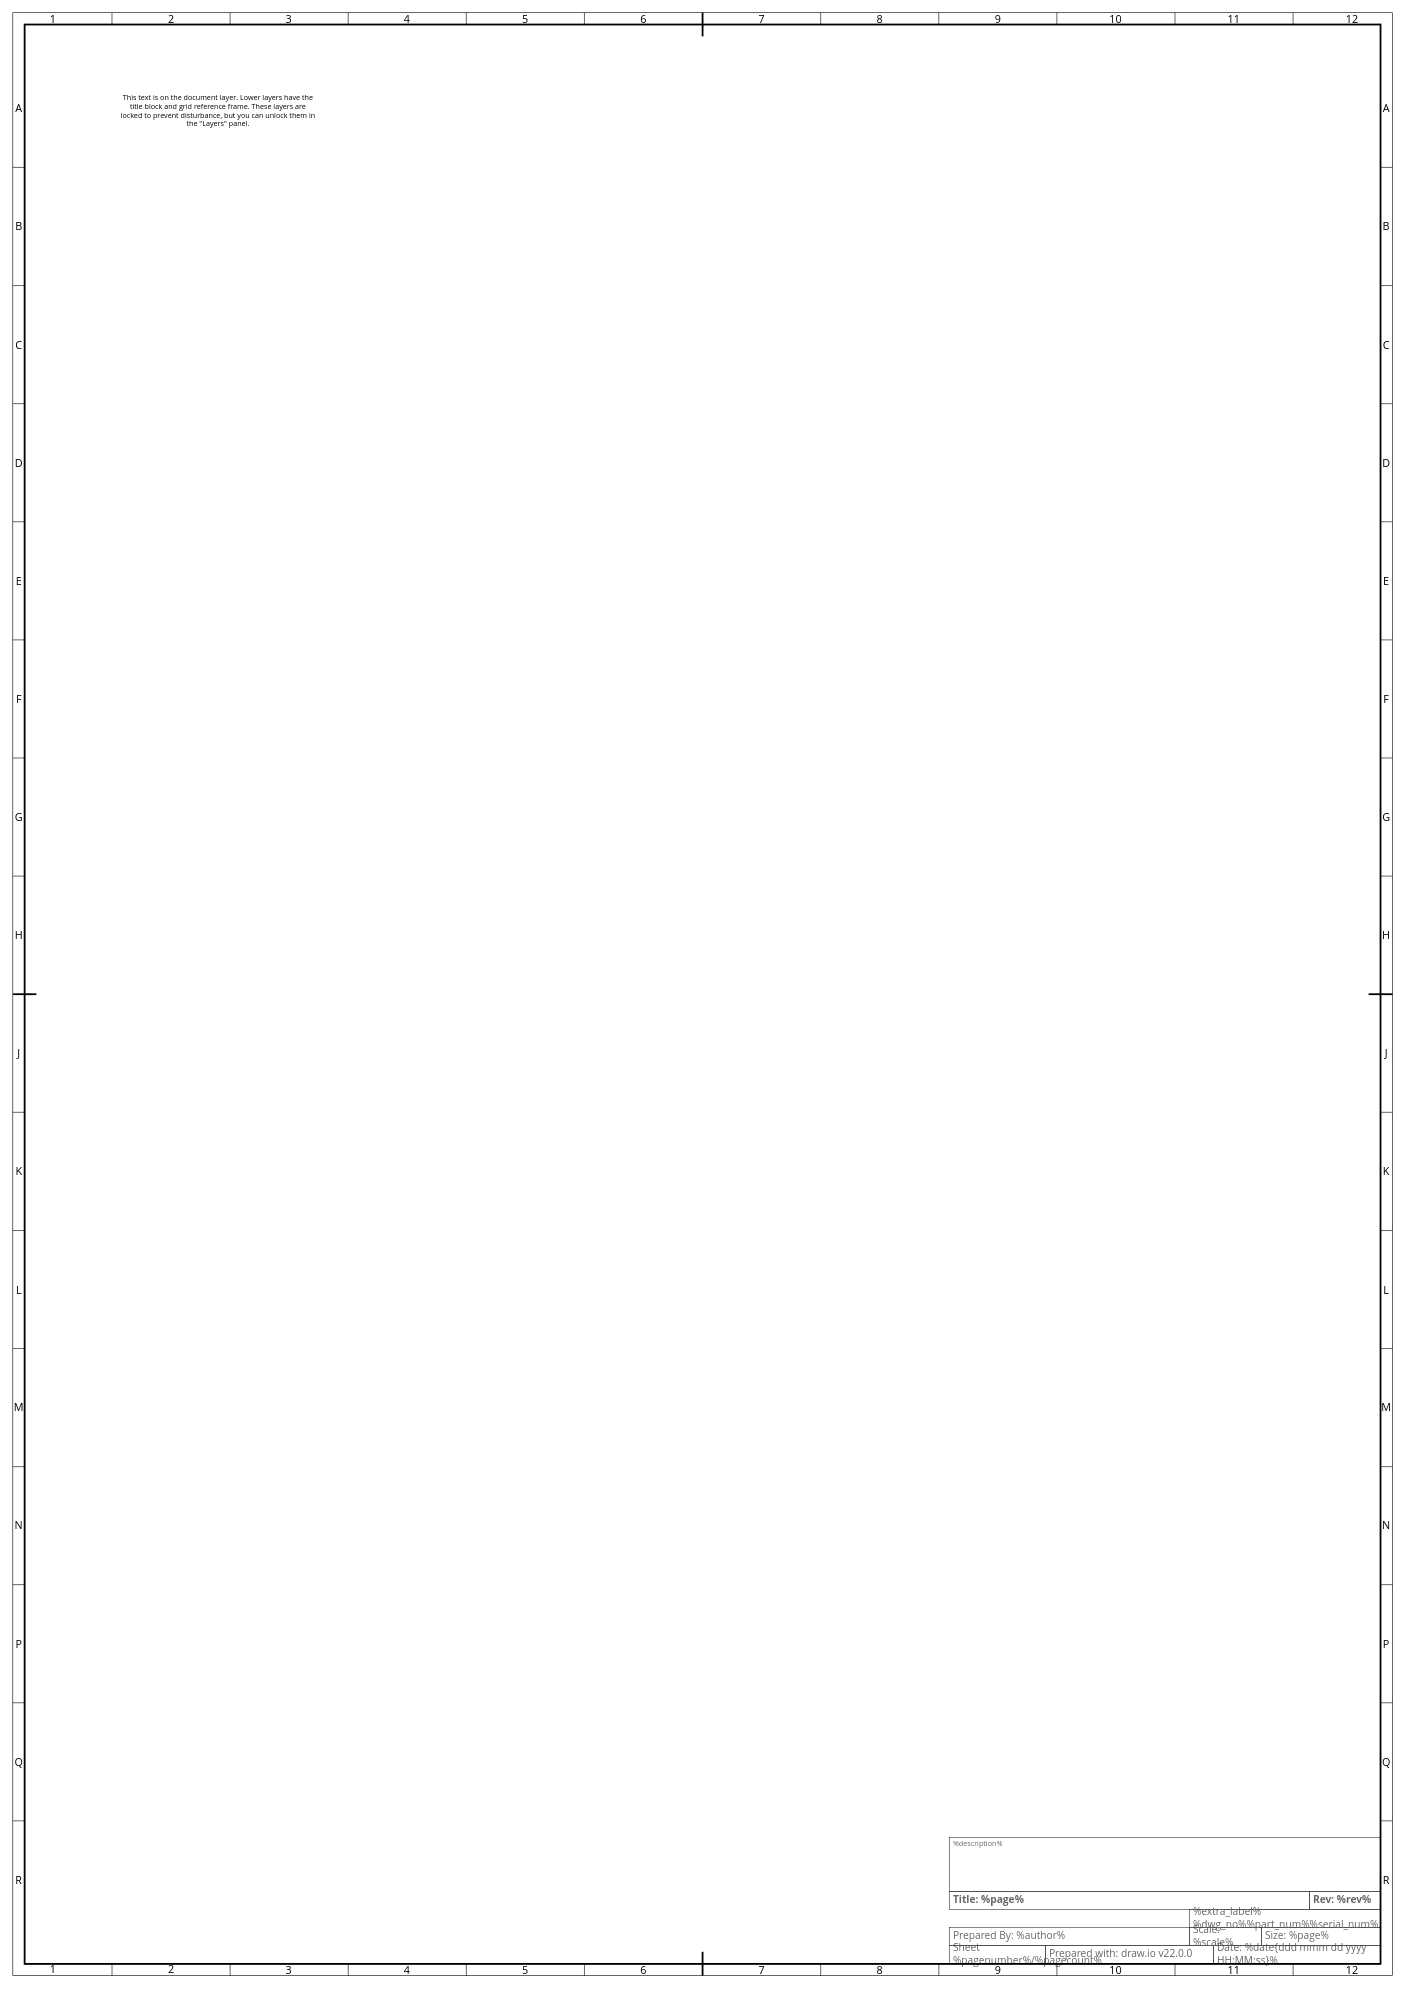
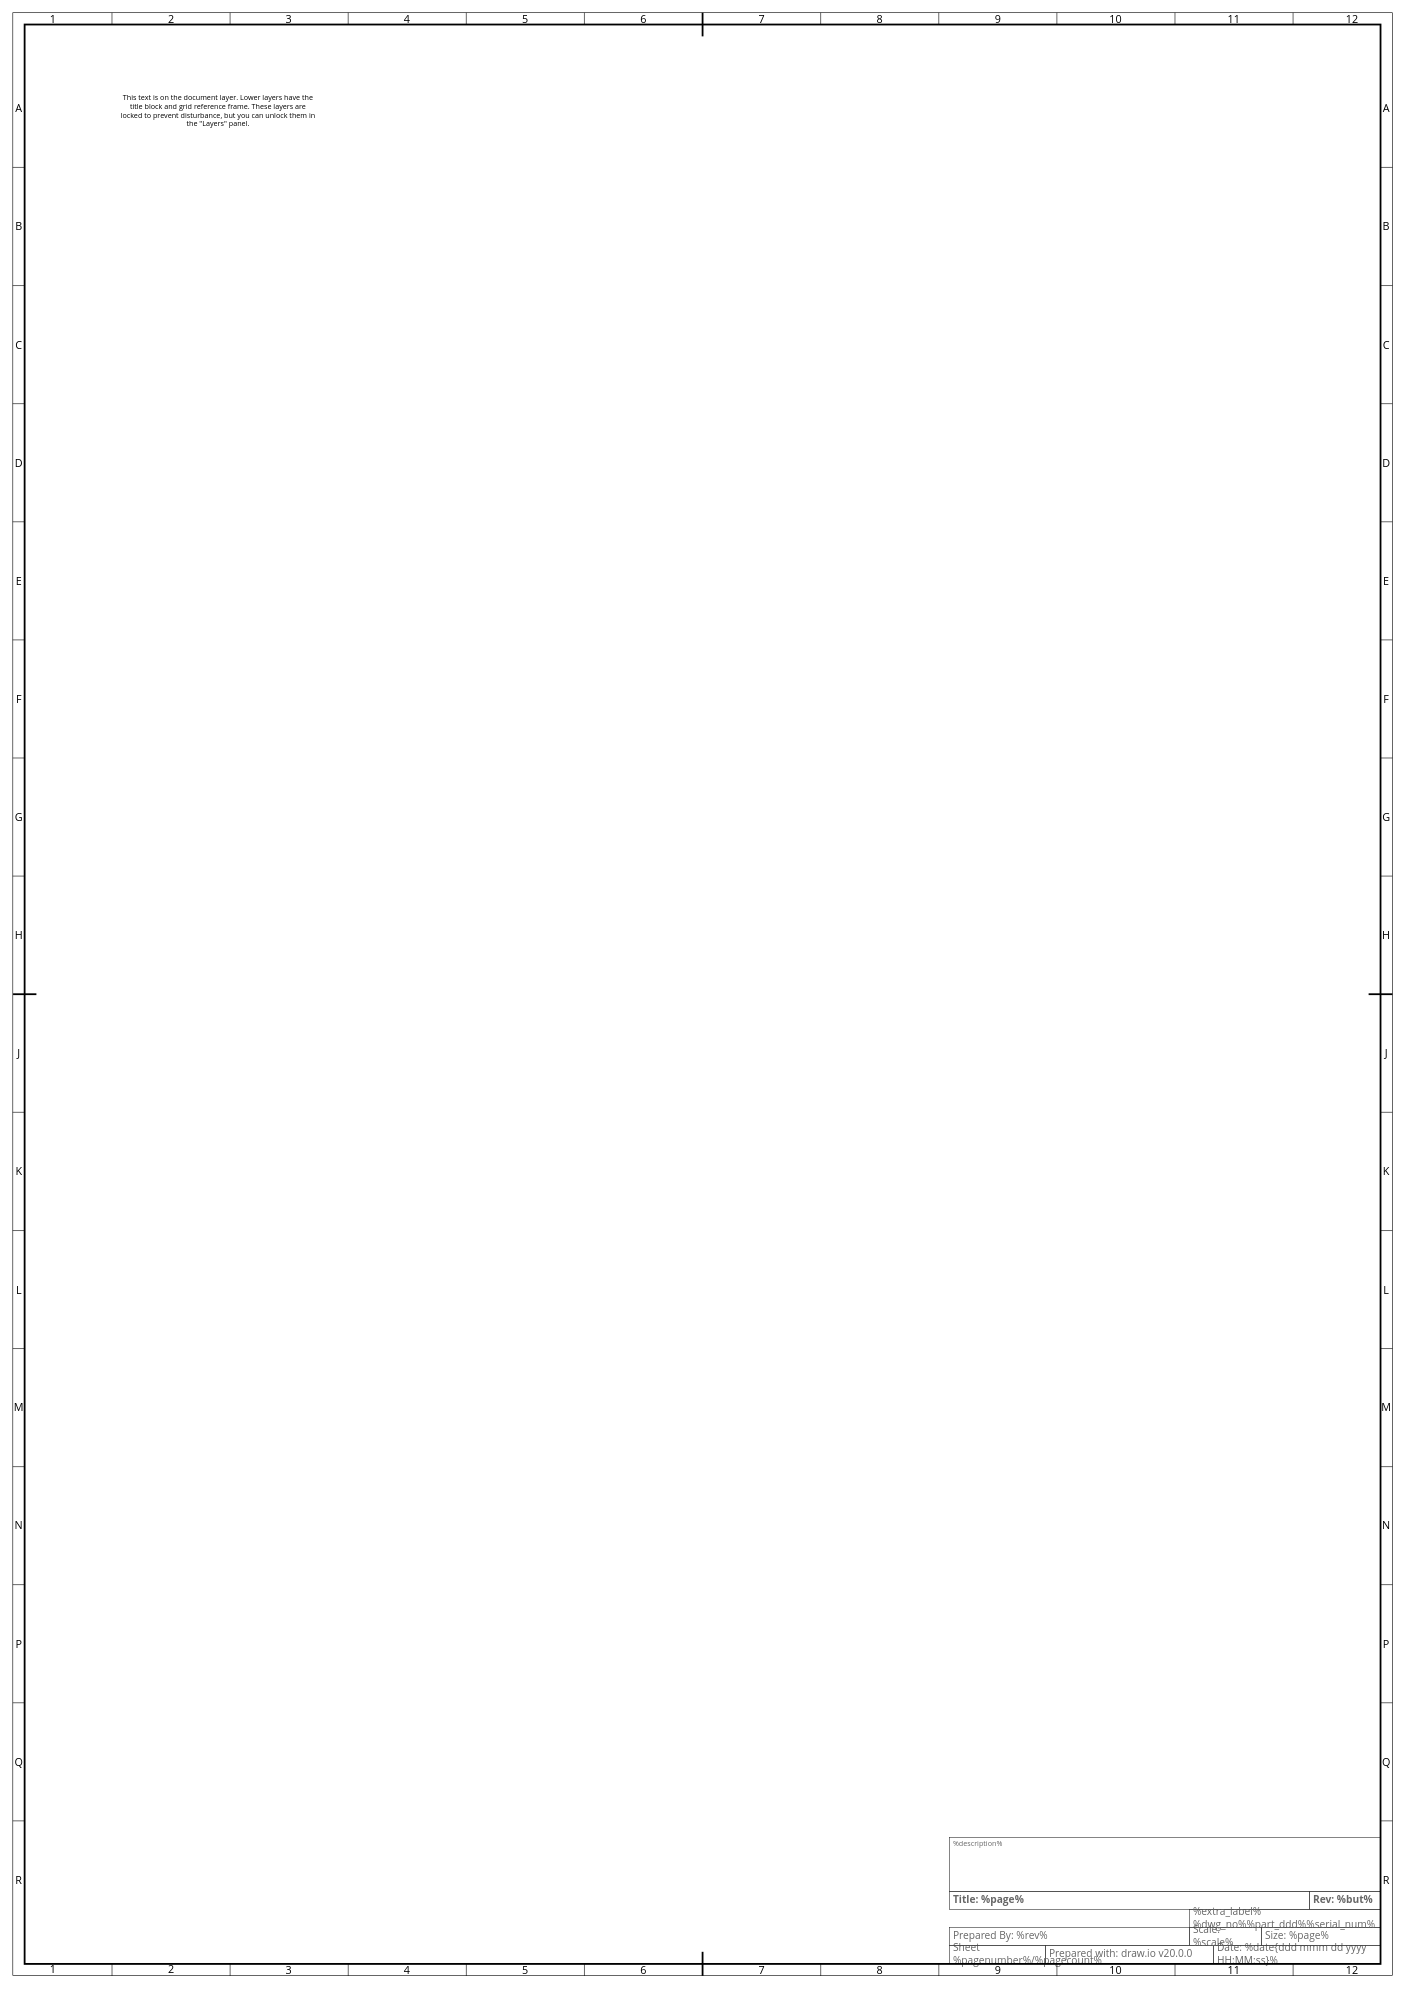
(1339, 1900) -> (1339, 1900)
(1287, 1918) -> (1287, 1918)
(1009, 1936) -> (1001, 1936)
(1123, 1954) -> (1123, 1954)
